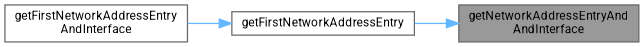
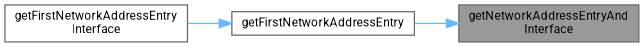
(96, 23) -> (96, 23)
(549, 23) -> (549, 23)
